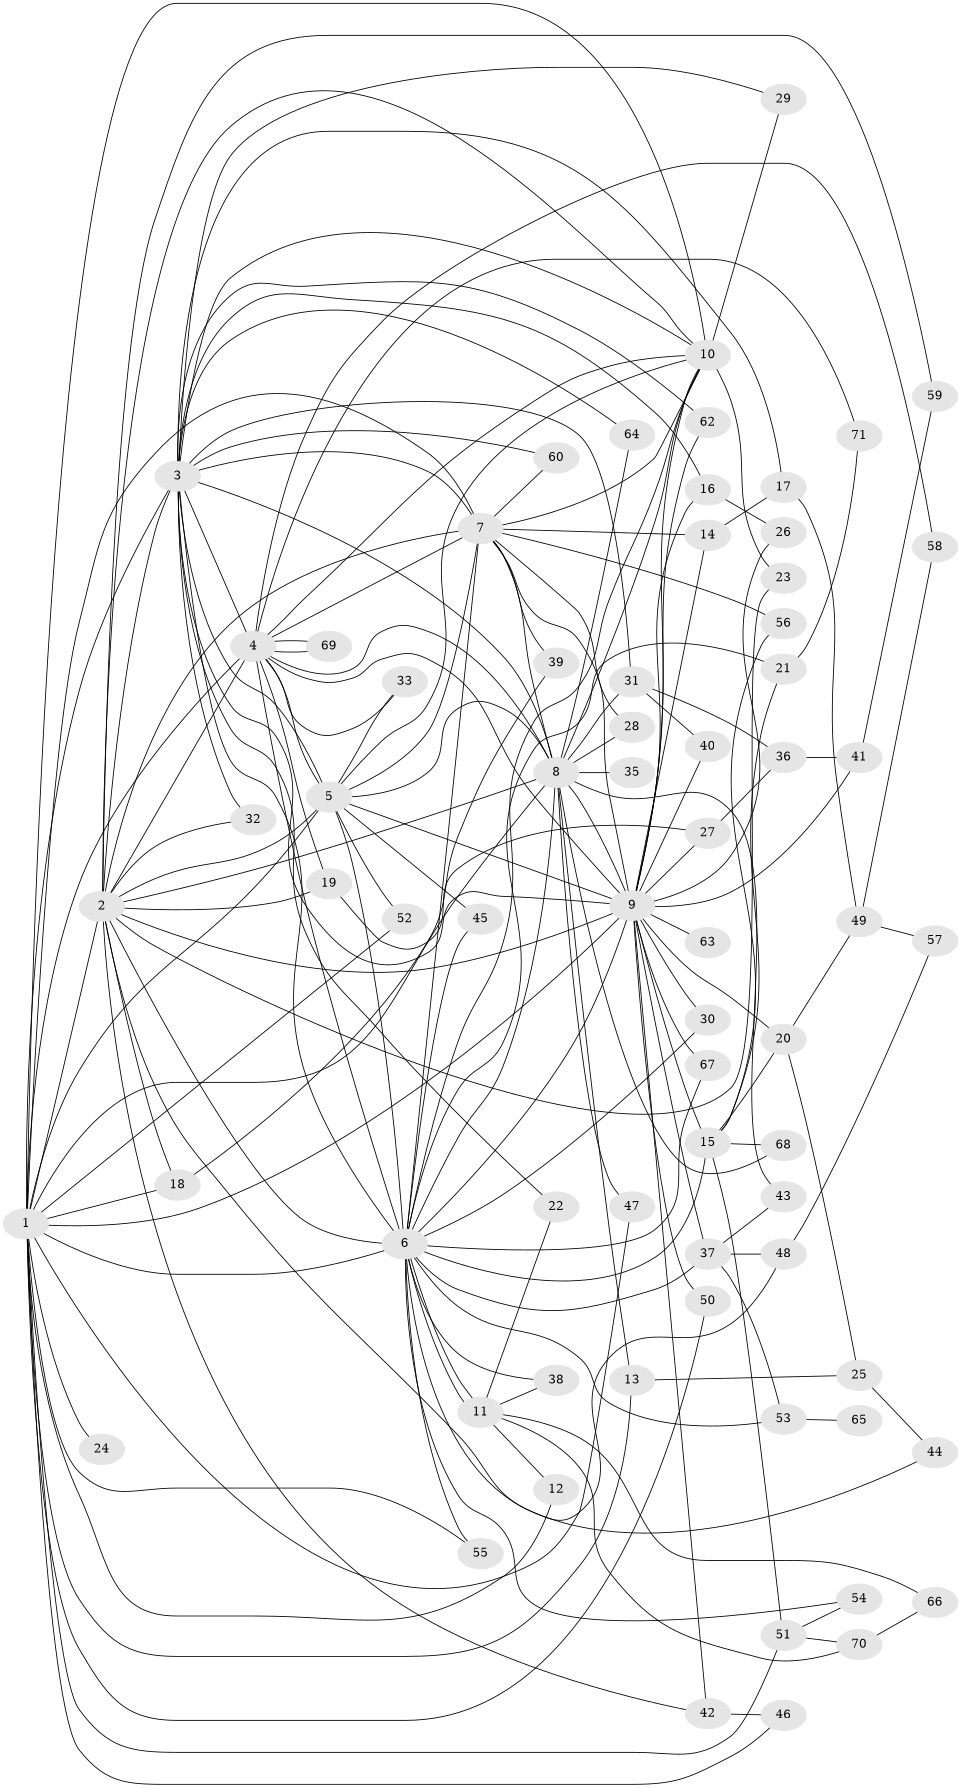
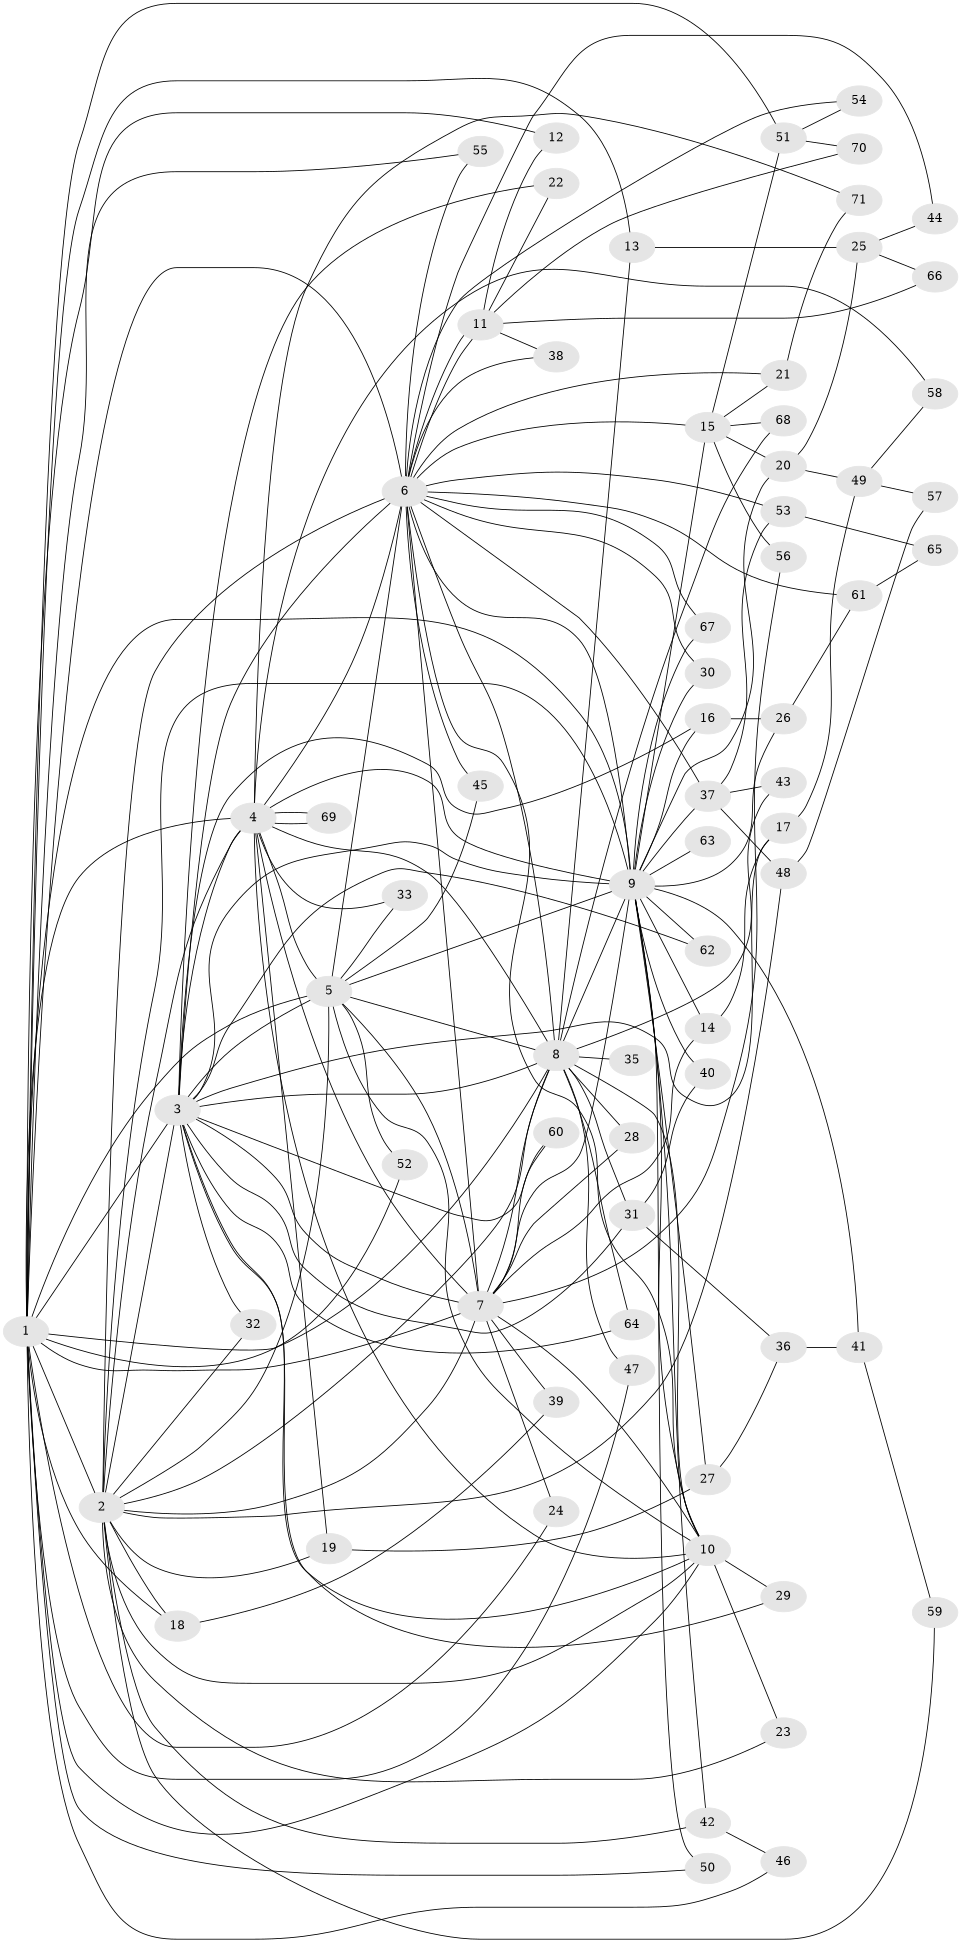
none -> (859, 596)
none -> (515, 1400)
(897, 1624) -> (897, 262)
